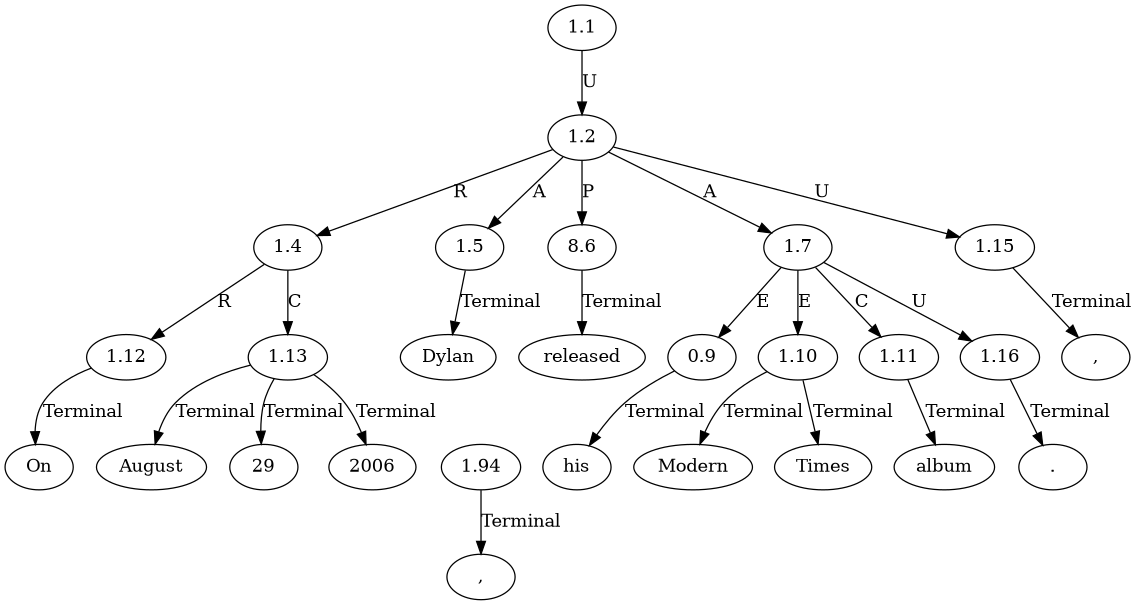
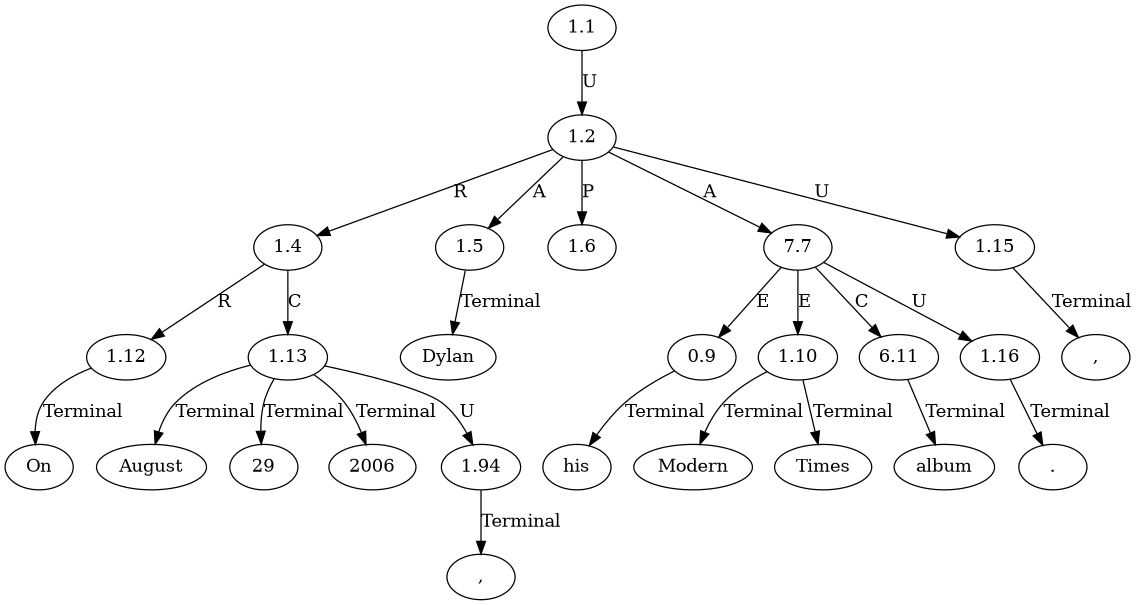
(582, 247) -> (582, 247)
(798, 247) -> (798, 247)
(582, 357) -> none
(899, 357) -> (899, 357)
none -> (404, 386)
